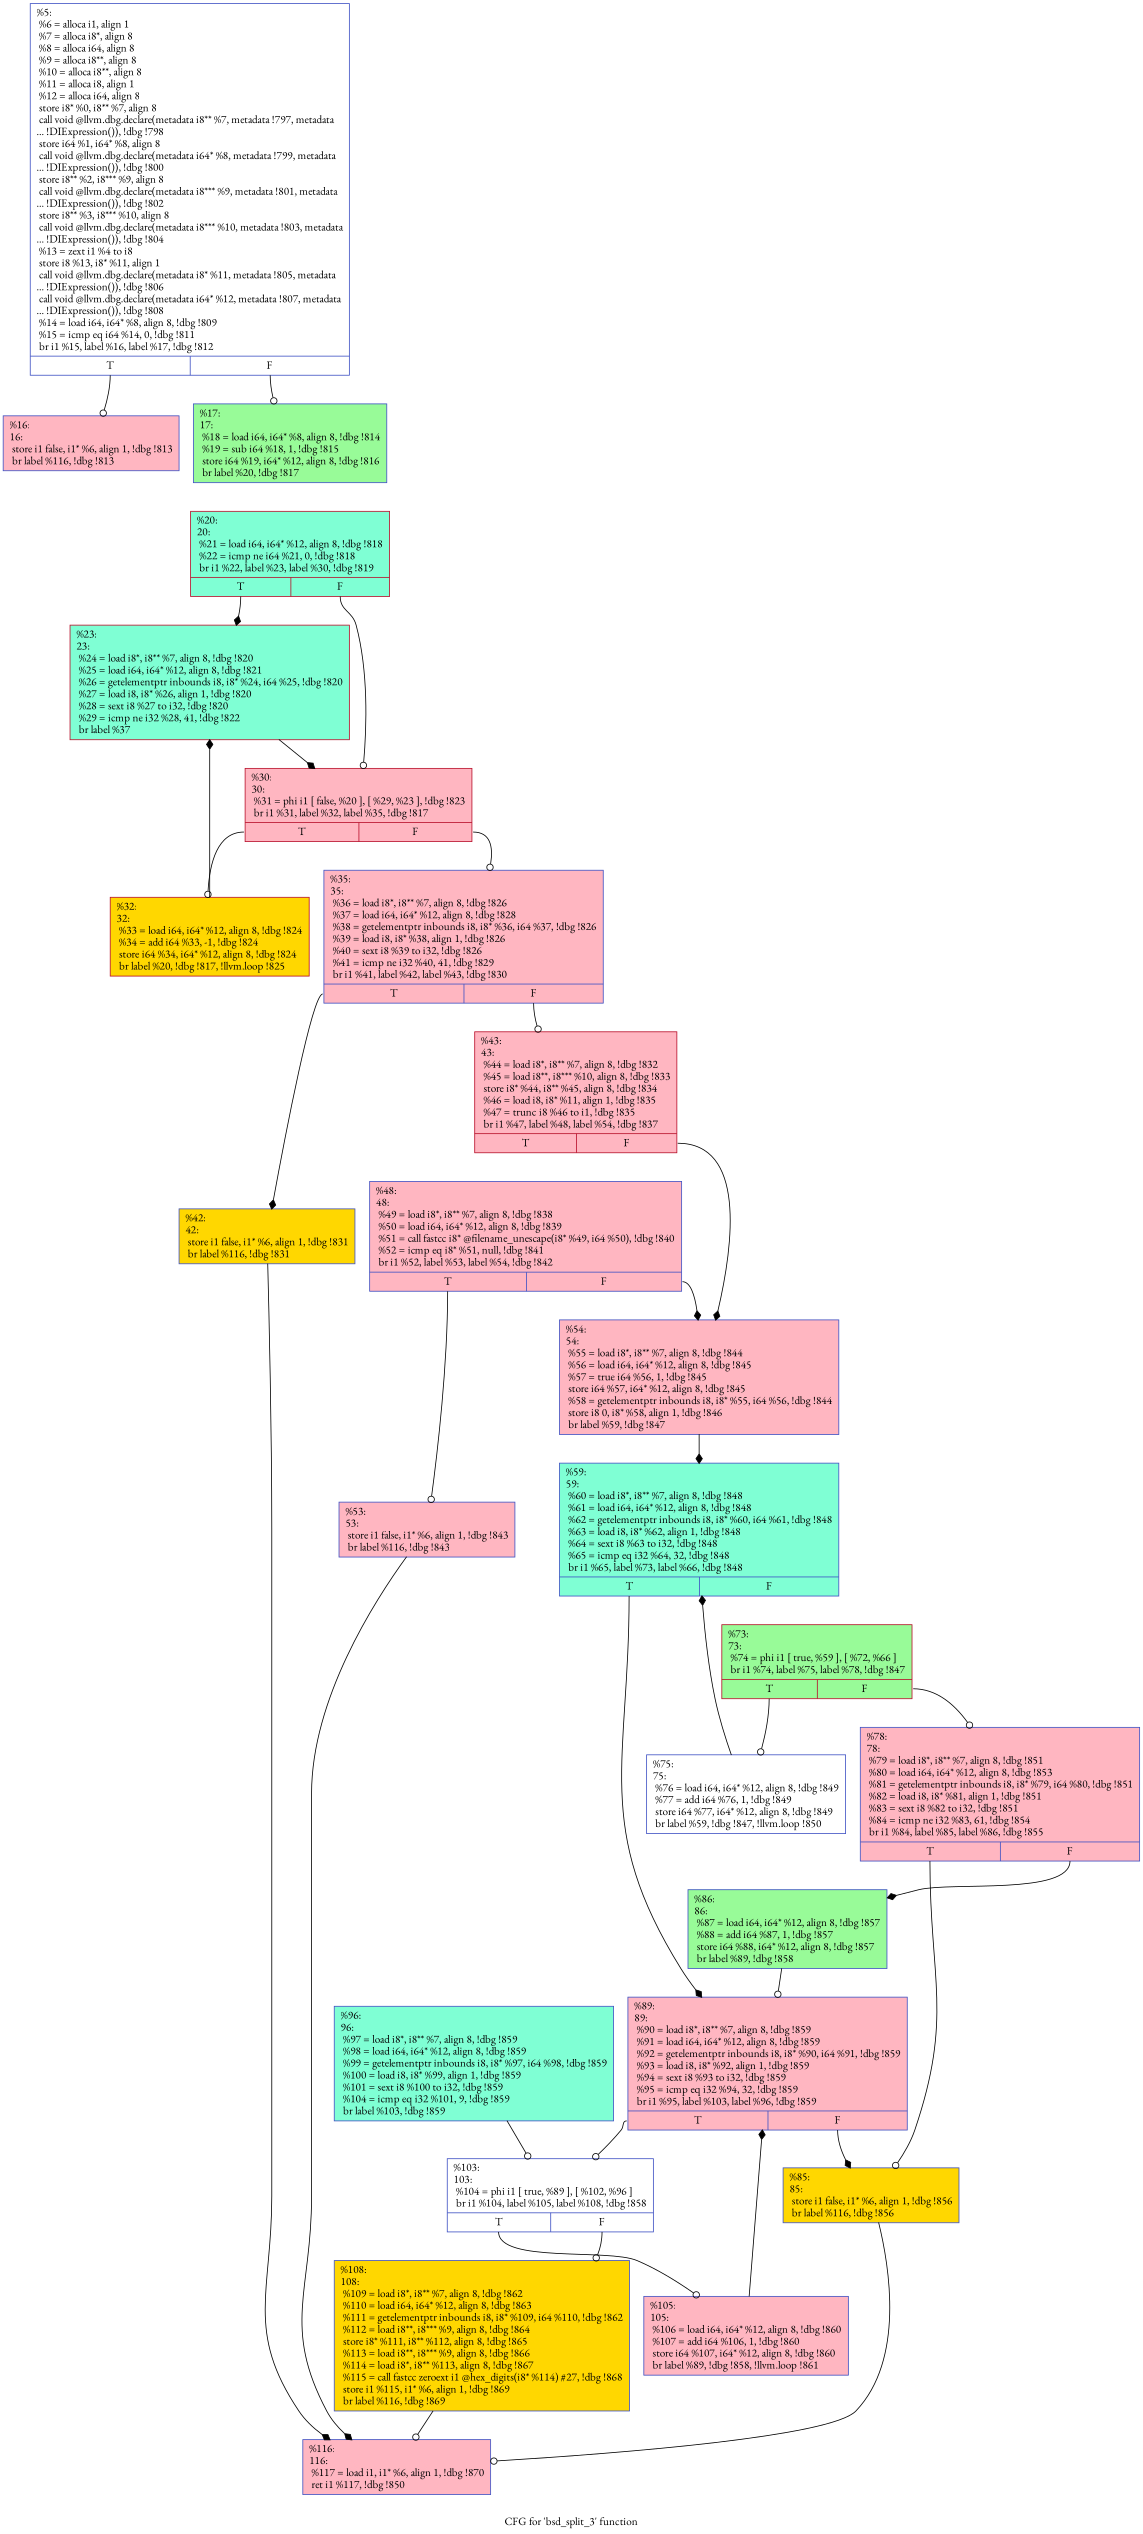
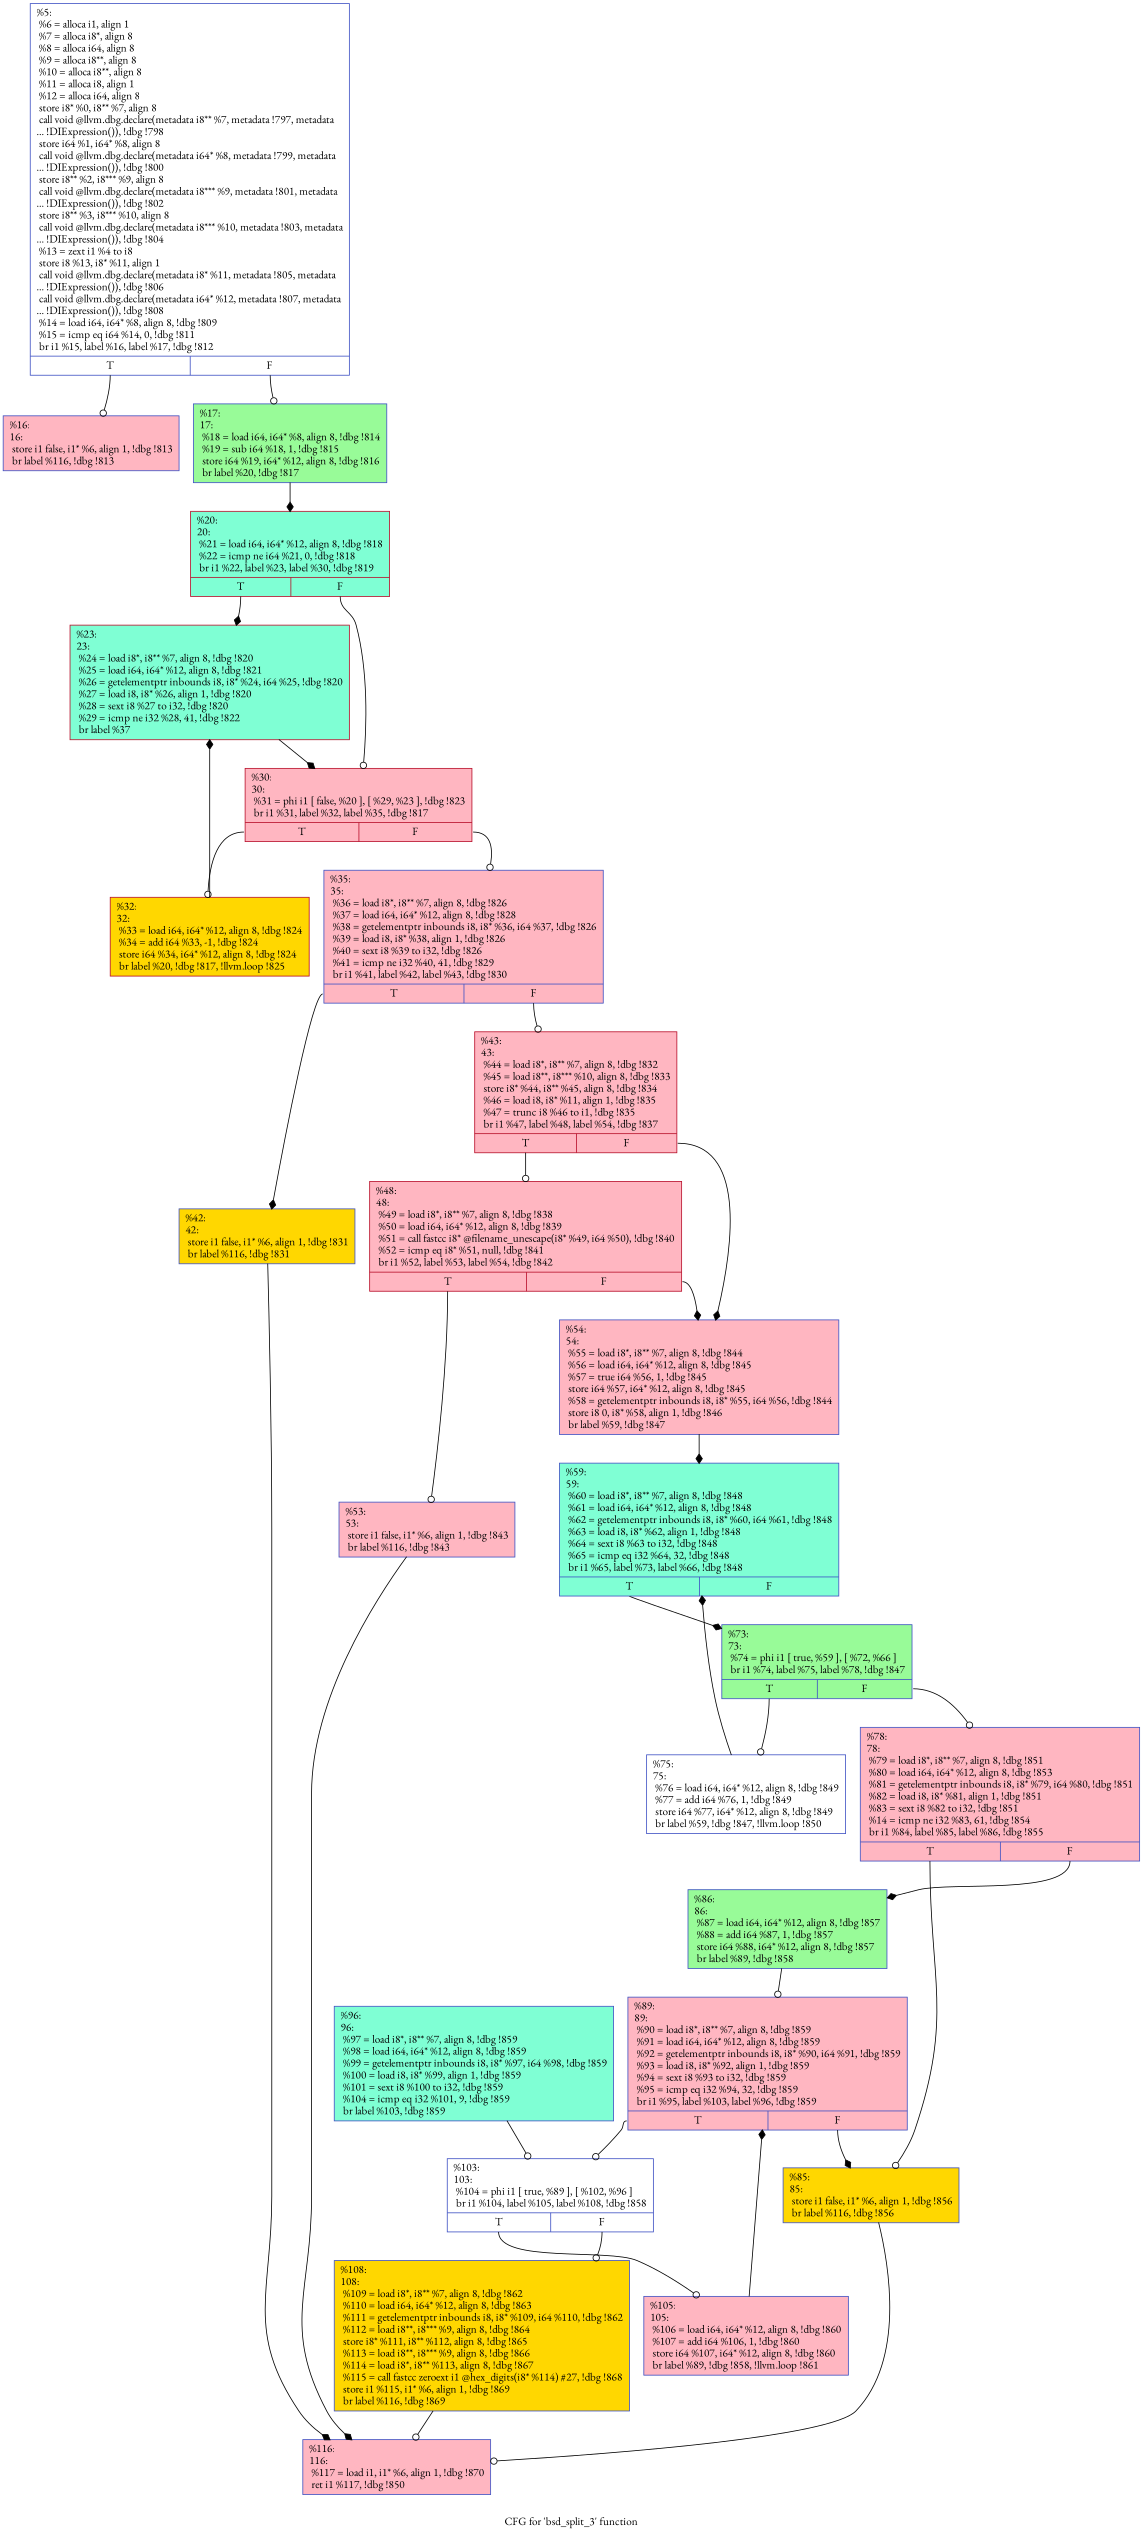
none -> (290, 492)
none -> (526, 1164)
(526, 1236) -> (526, 1236)
(817, 1662) -> (817, 1662)
(623, 1801) -> (671, 1611)
(949, 1820) -> (949, 1820)
